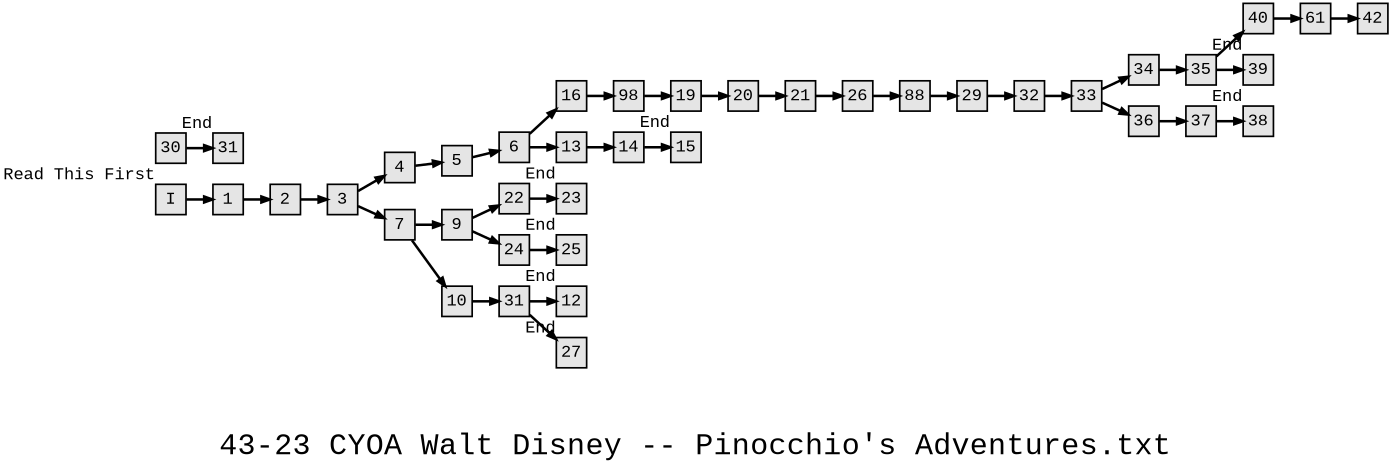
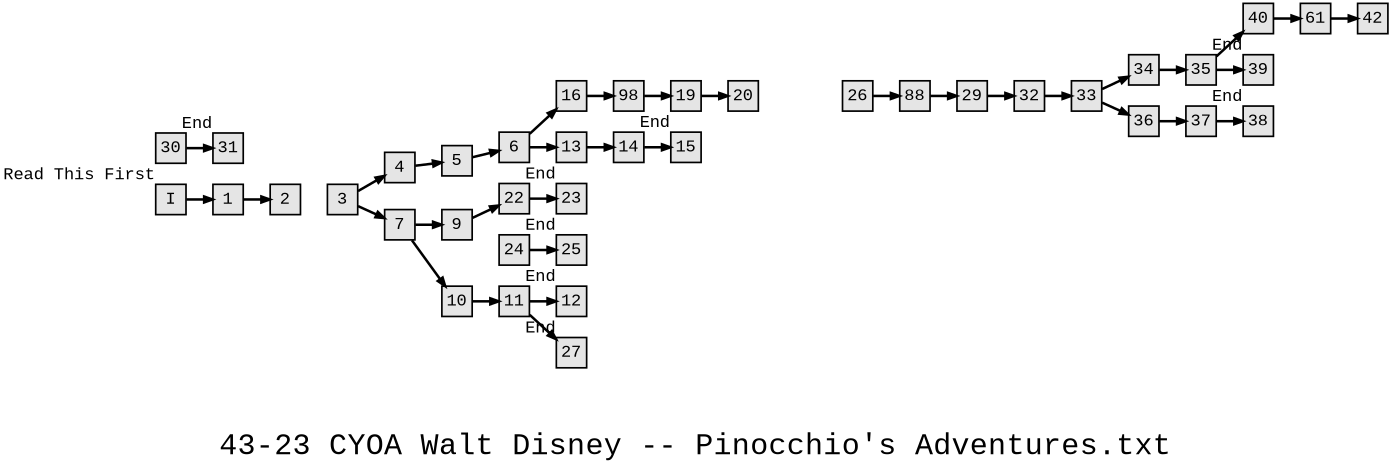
(800, 96) -> none
(310, 199) -> none
(482, 235) -> none
(514, 301) -> (514, 301)
